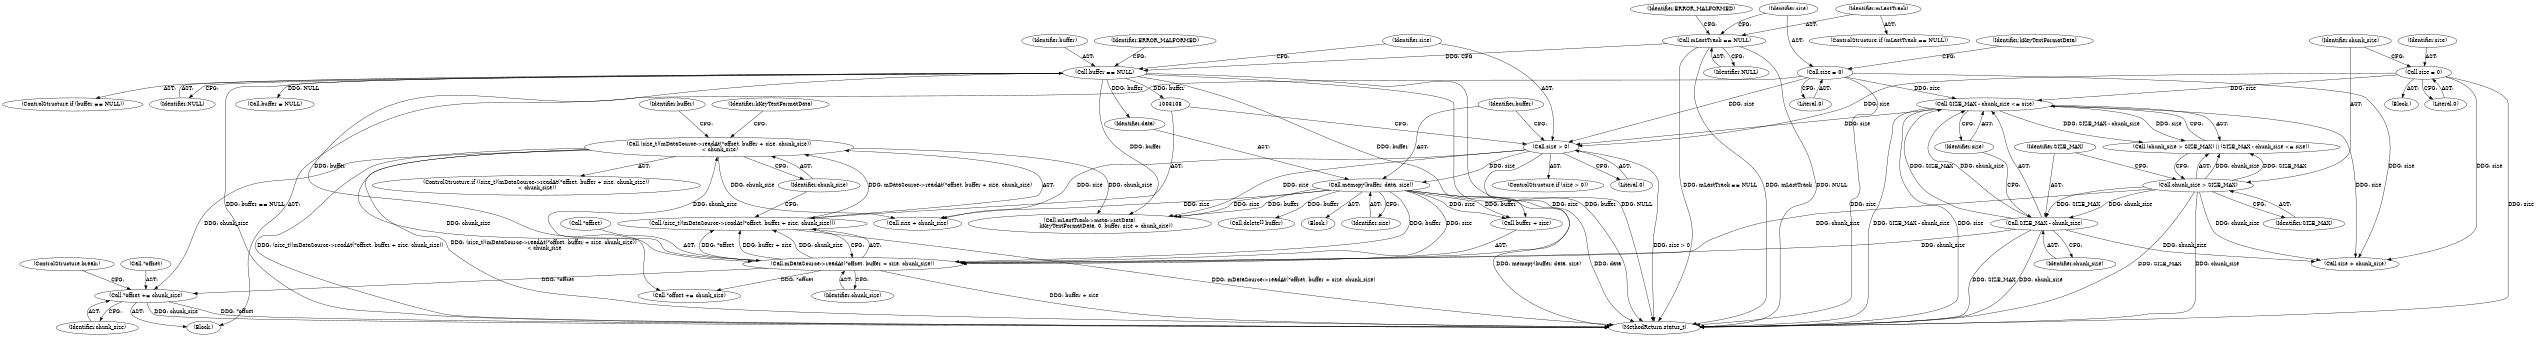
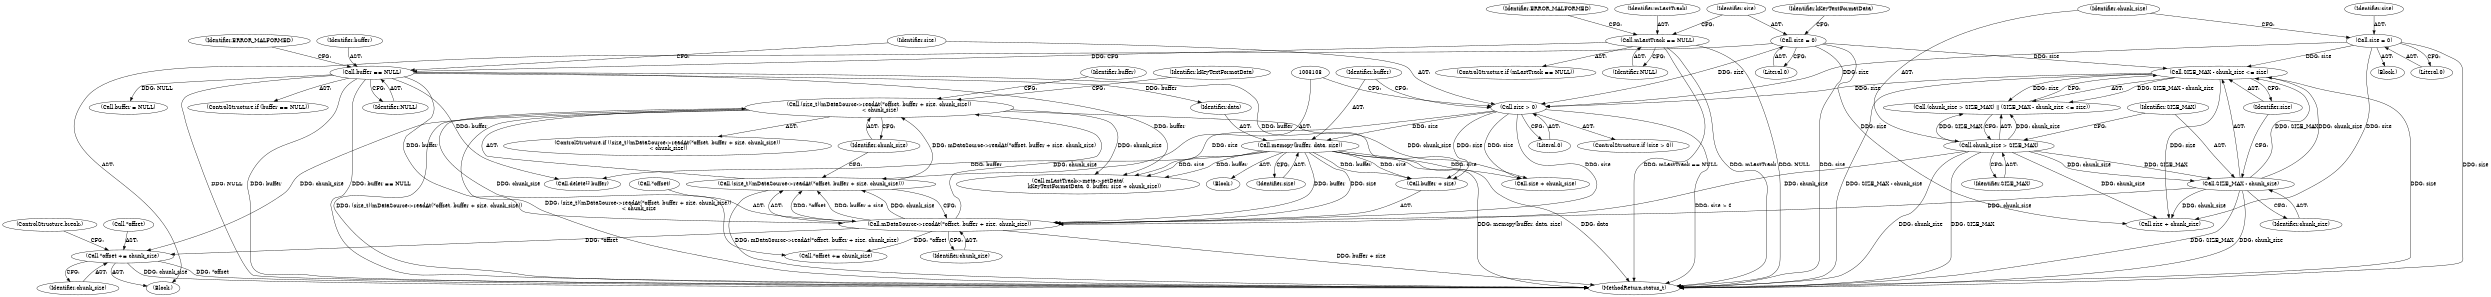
(1883, 23) -> (1589, 56)
(1144, 86) -> (464, 142)
none -> (1455, 139)
